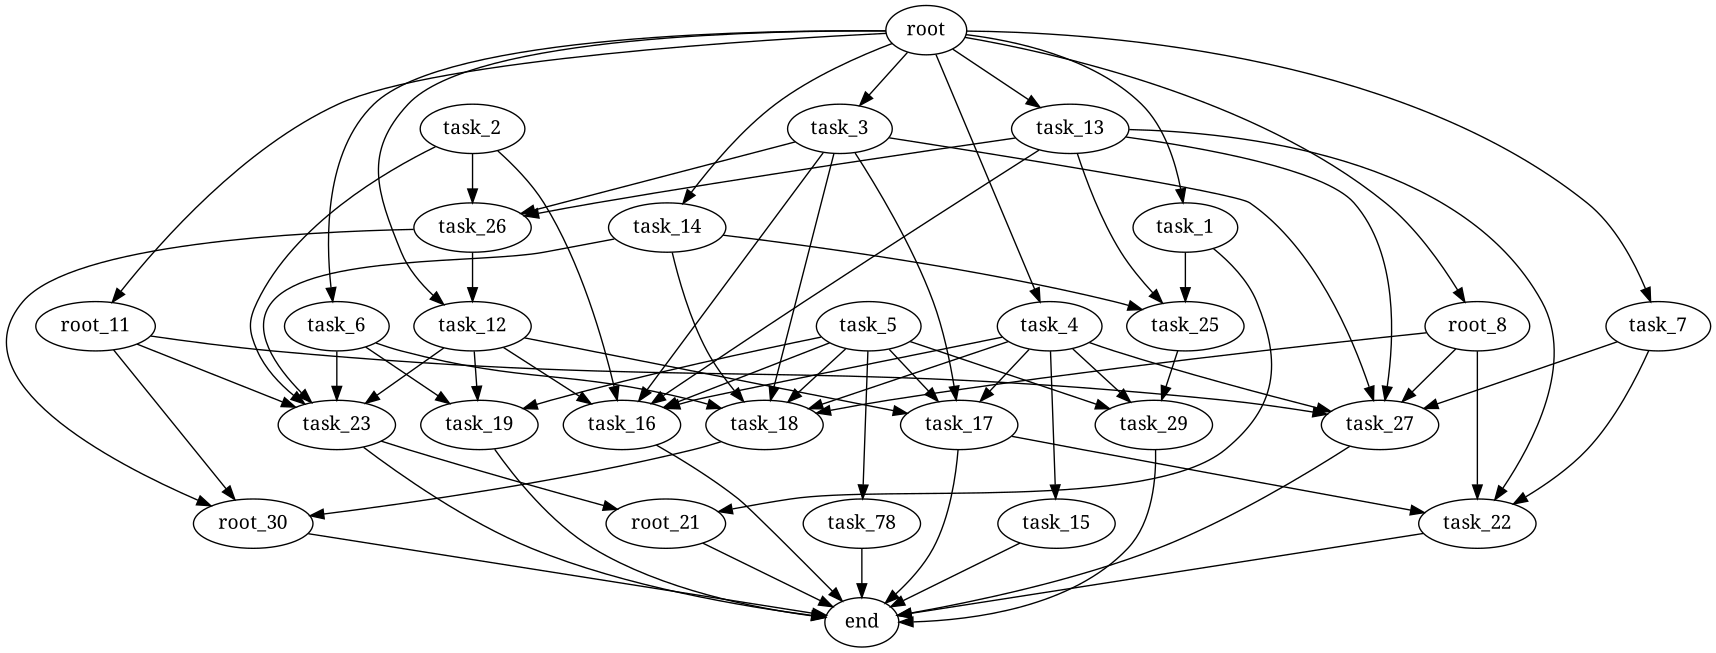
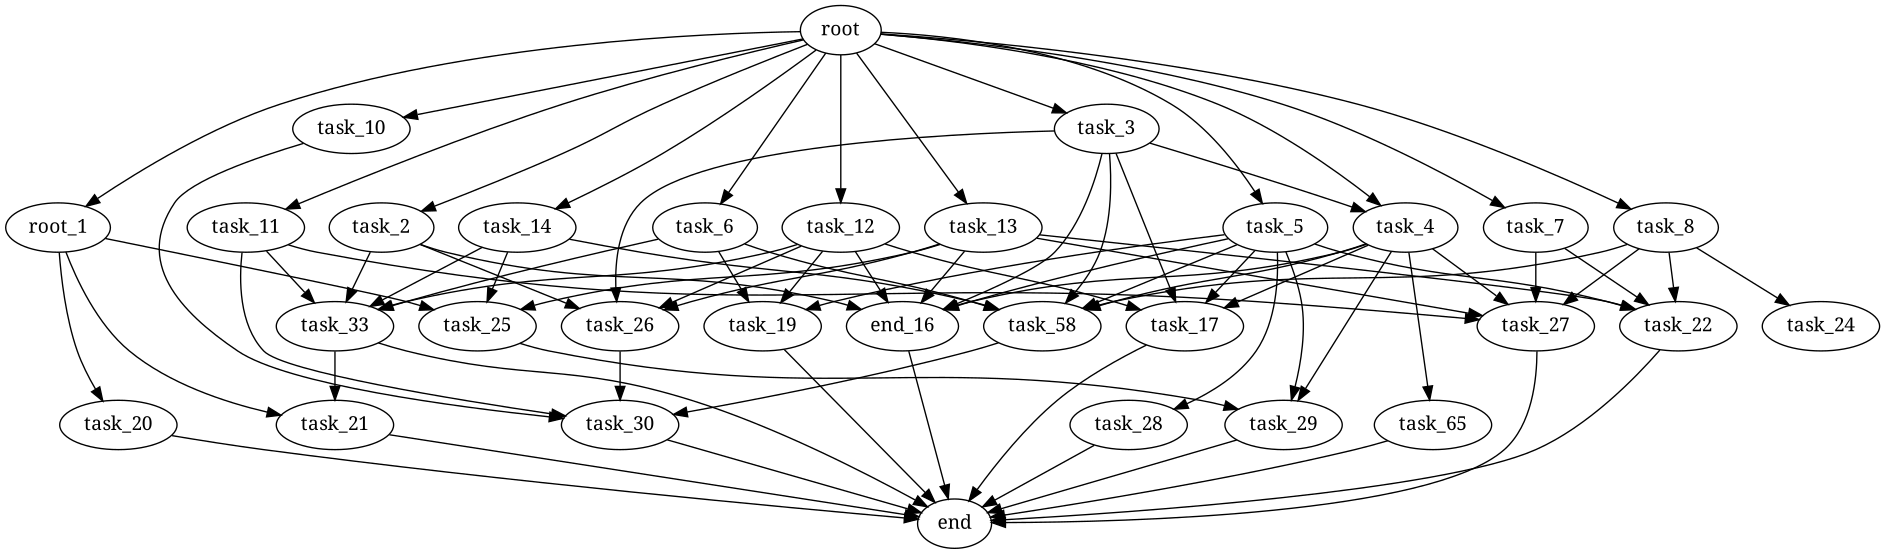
none -> (1138, 87)
none -> (621, 125)
none -> (351, 129)
(1165, 184) -> (1256, 176)
(1185, 228) -> (58, 228)
(473, 270) -> (737, 274)
(96, 326) -> (246, 228)
(1477, 326) -> (1666, 228)
none -> (1821, 326)
none -> (118, 425)
(337, 425) -> (335, 326)
(622, 425) -> (902, 326)
(765, 425) -> (1042, 326)
(1211, 474) -> (1398, 265)
(253, 524) -> (620, 425)
(666, 524) -> (335, 425)
(862, 524) -> (1129, 425)
(1057, 524) -> (1433, 425)
